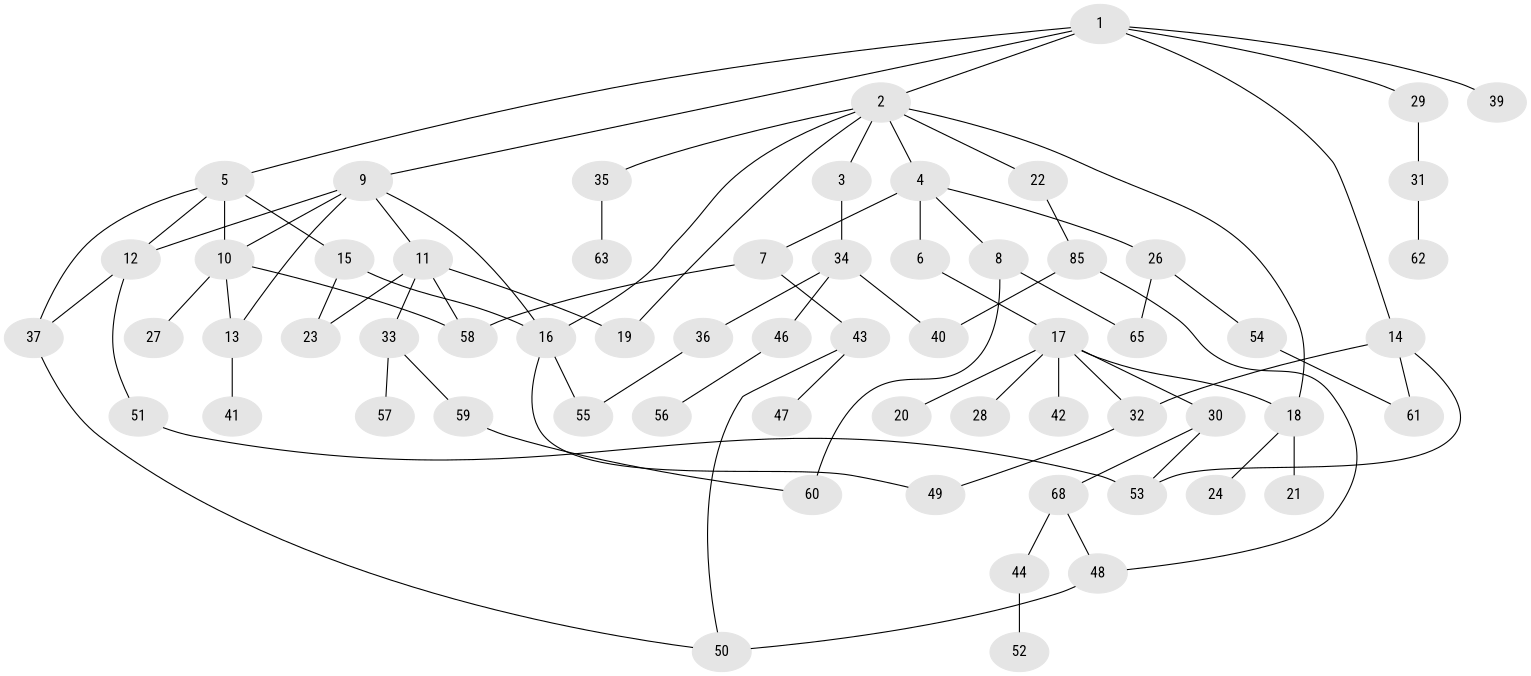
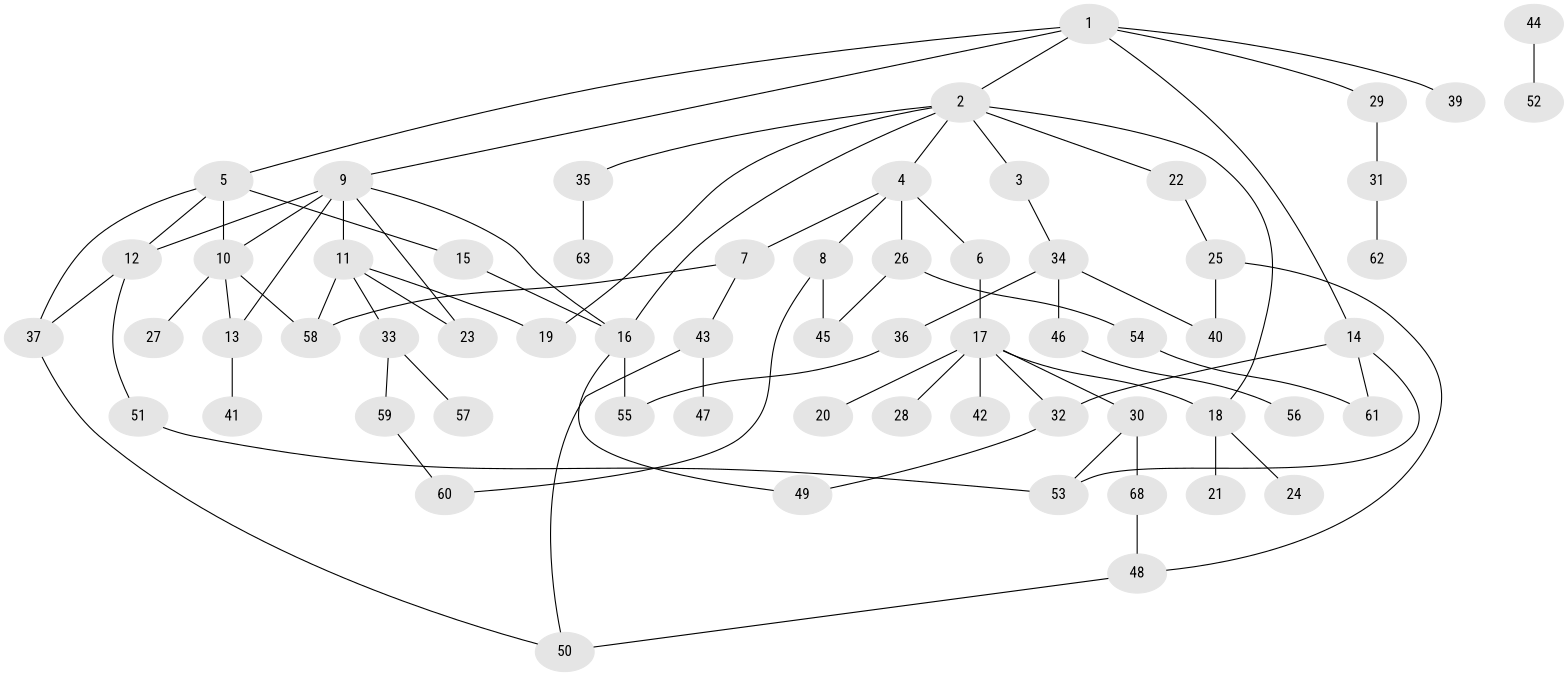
(1077, 259) -> (1216, 259)
(328, 299) -> (406, 260)
(1137, 338) -> (823, 338)
(1039, 534) -> none
